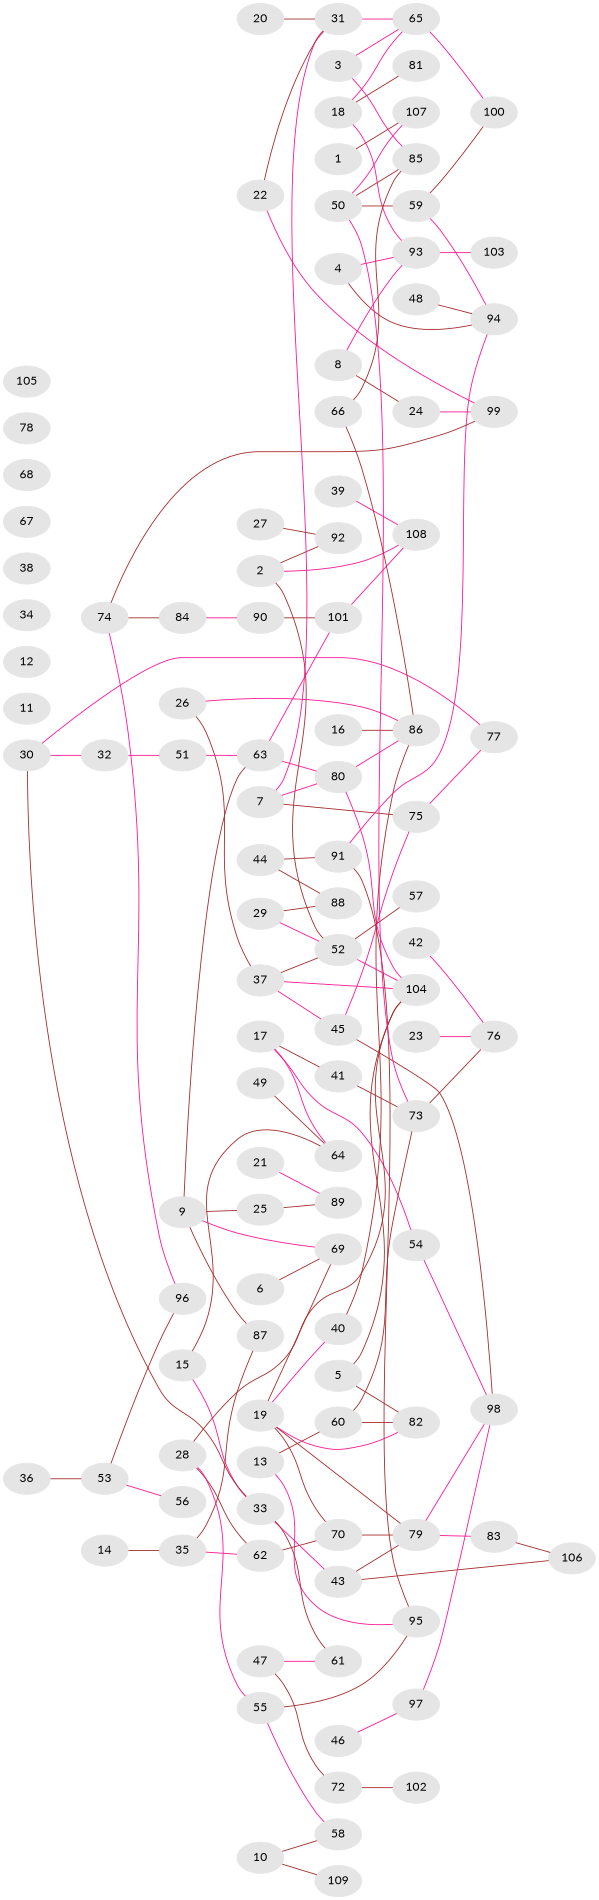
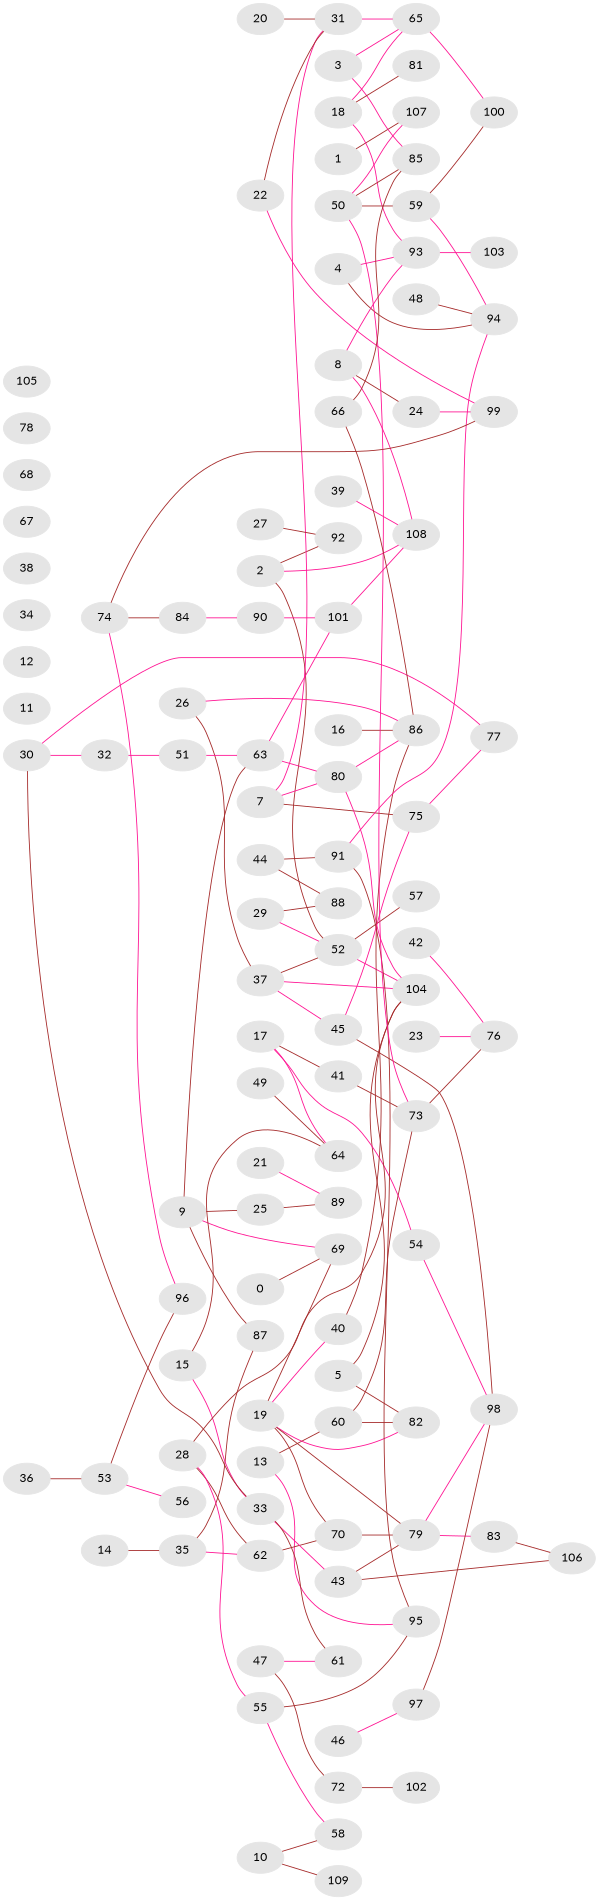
none -> (388, 442)
(300, 618) -> (300, 618)
(260, 1289) -> (260, 1289)
(460, 1558) -> (460, 1558)
